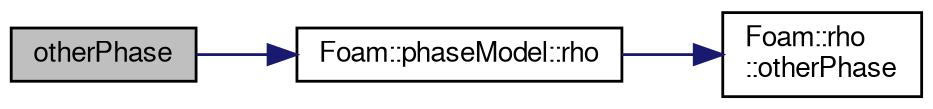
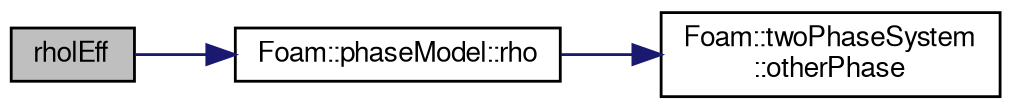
(104, 55) -> (73, 55)
(822, 55) -> (831, 55)
